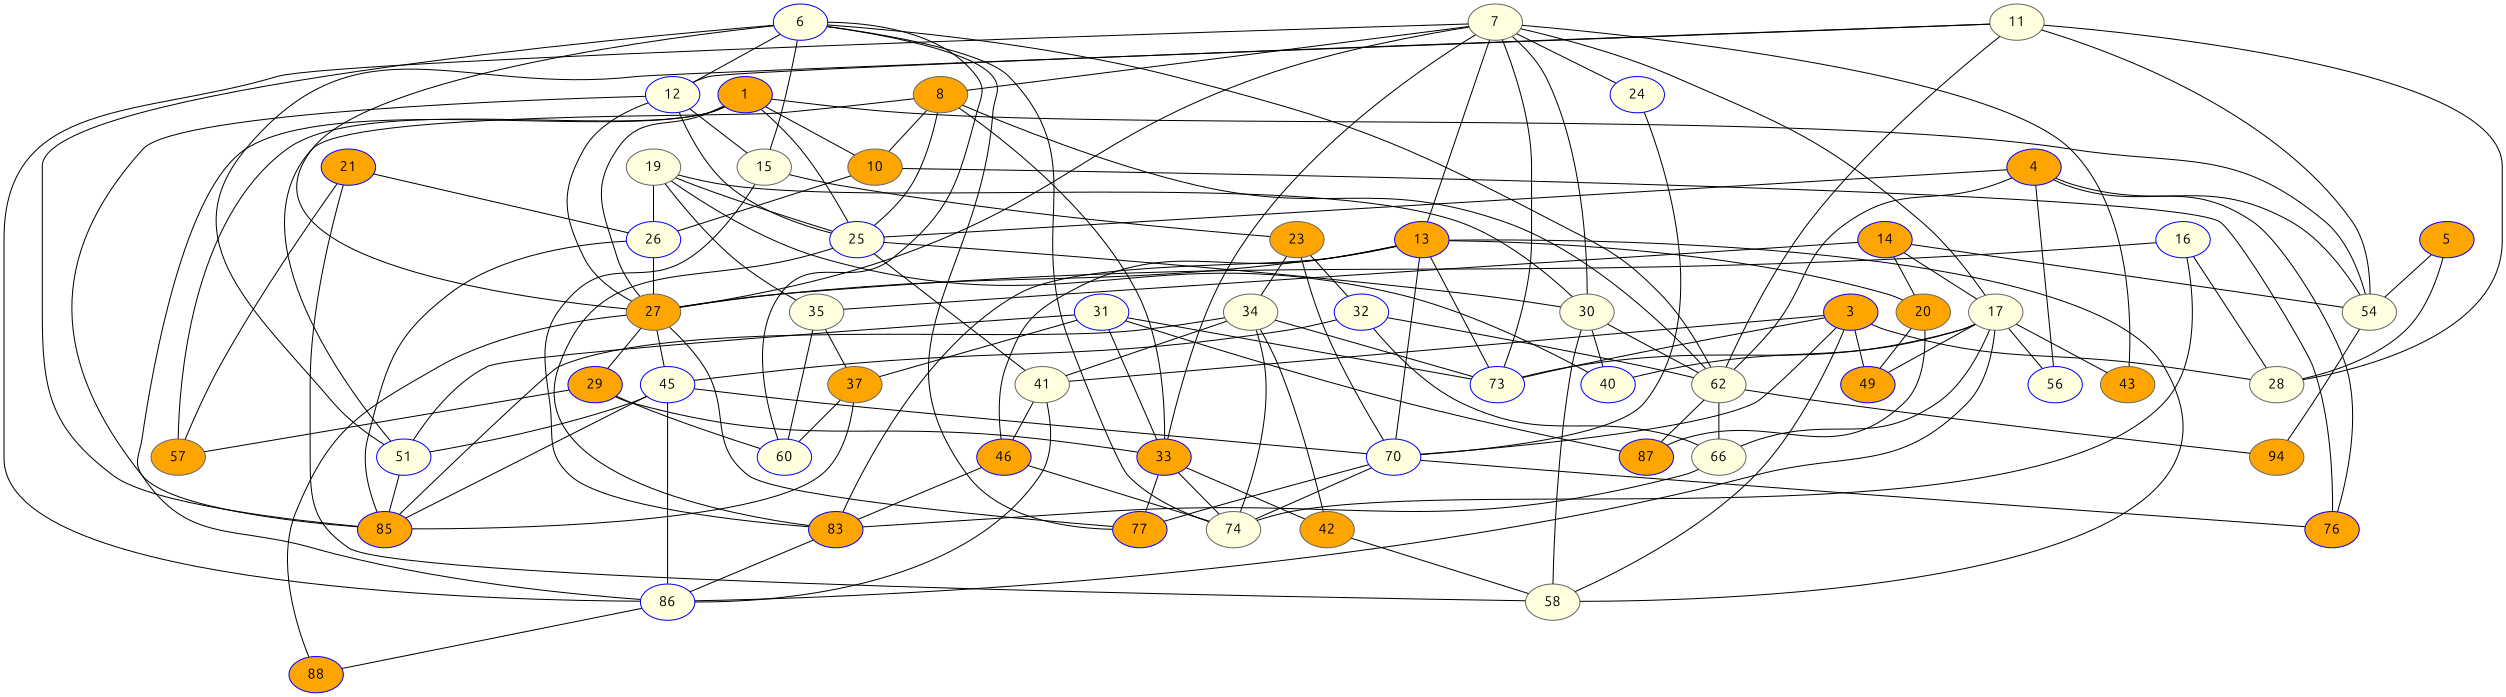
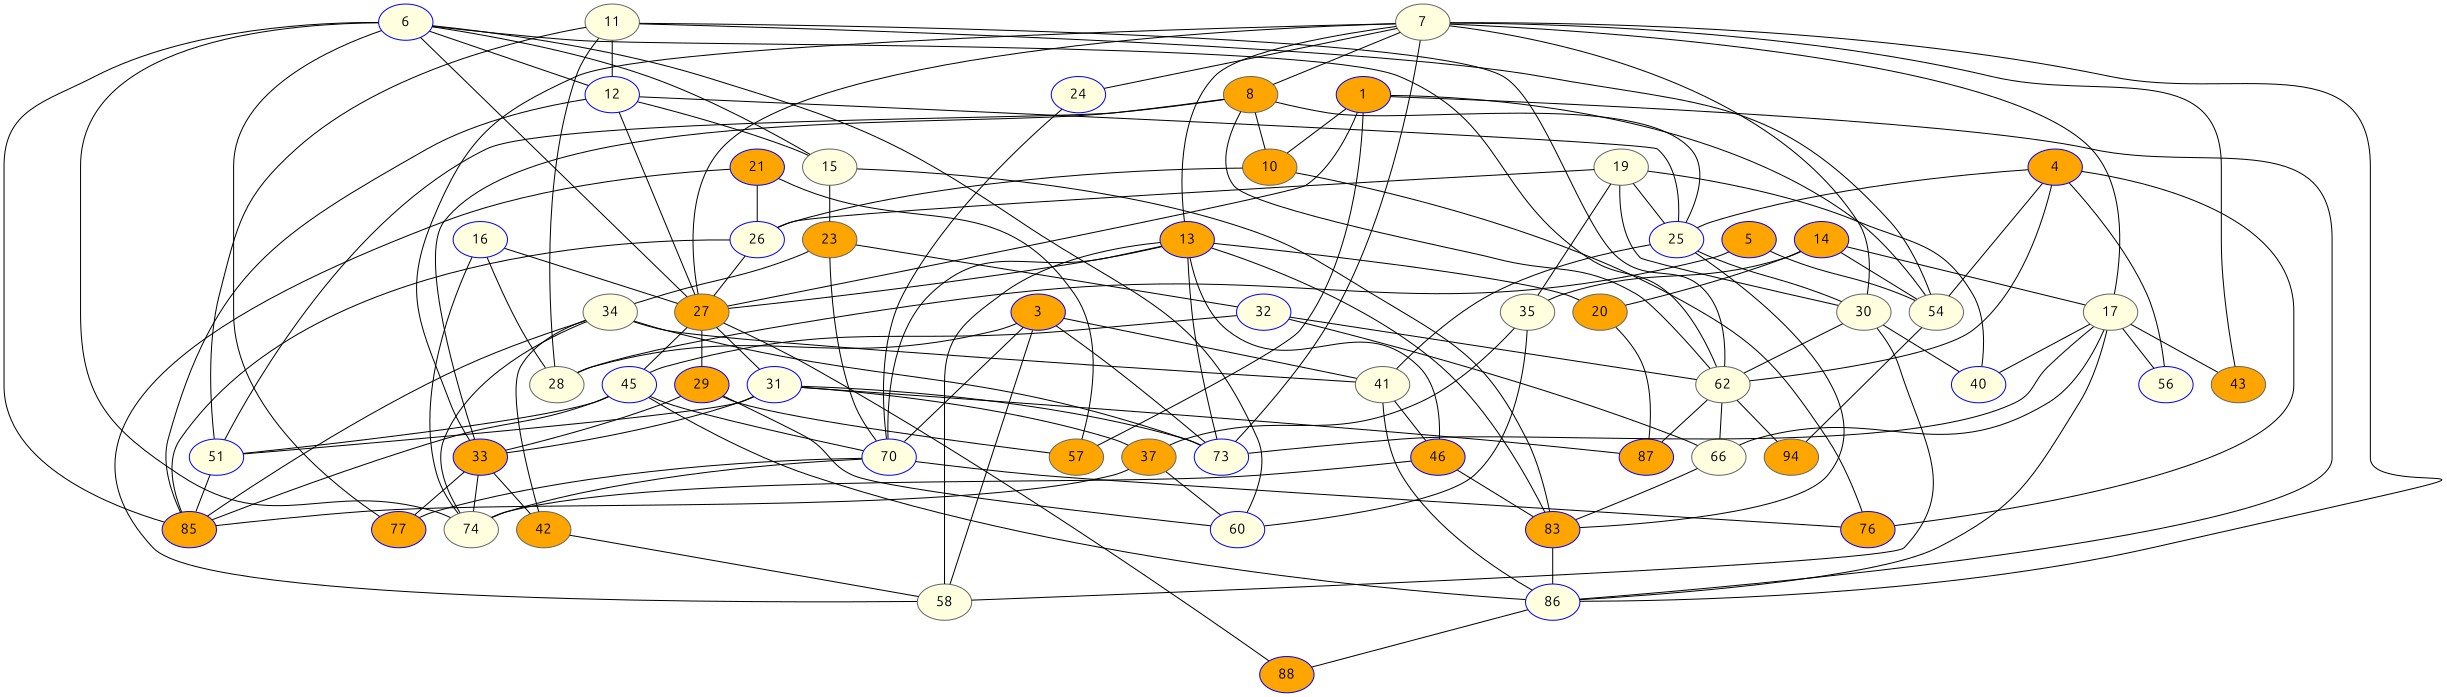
(810, 162) -> none
(1868, 385) -> none
(830, 496) -> (745, 356)
